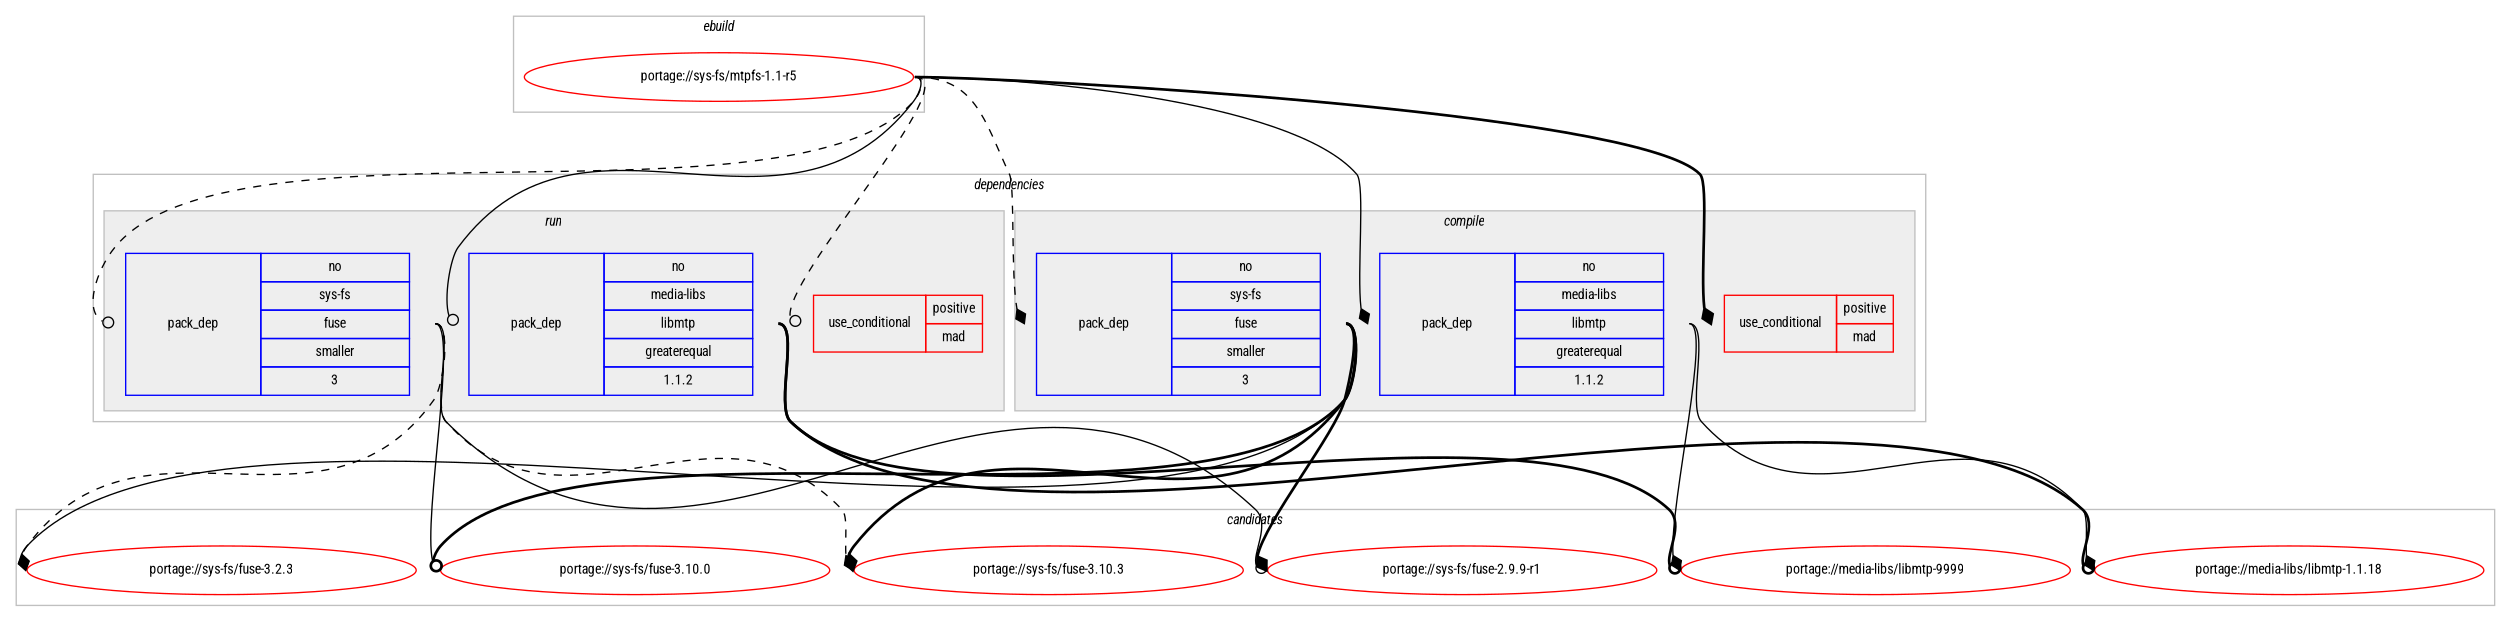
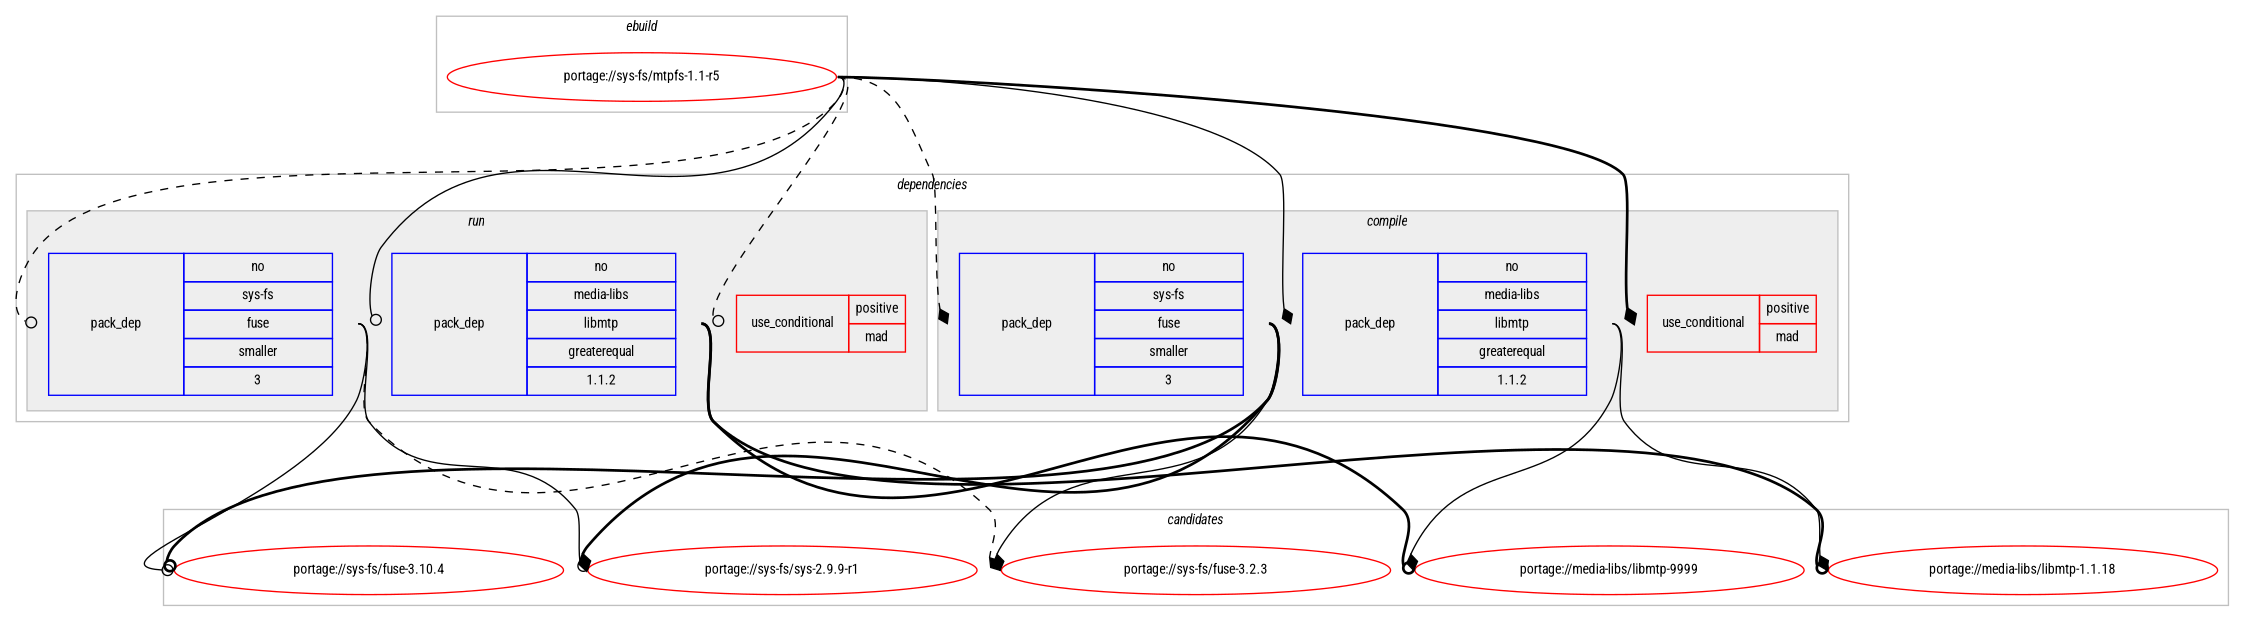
(635, 570) -> (369, 570)
(1049, 570) -> none
(1462, 570) -> (782, 570)
